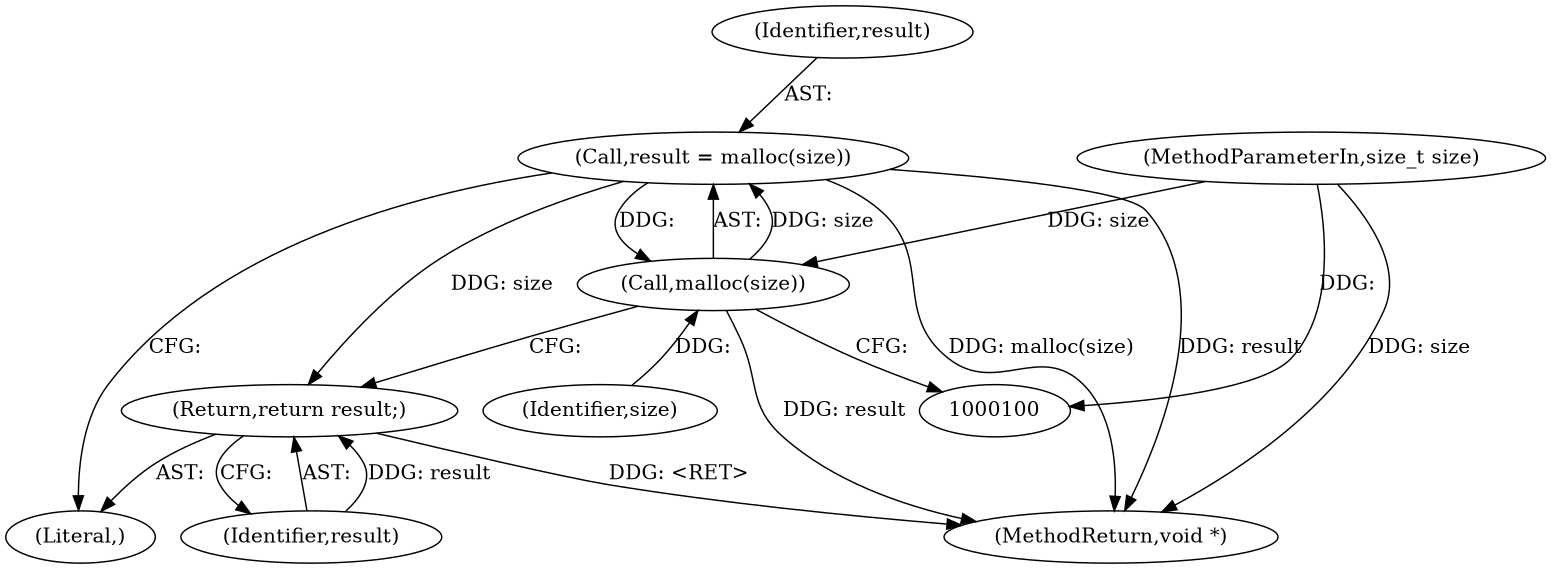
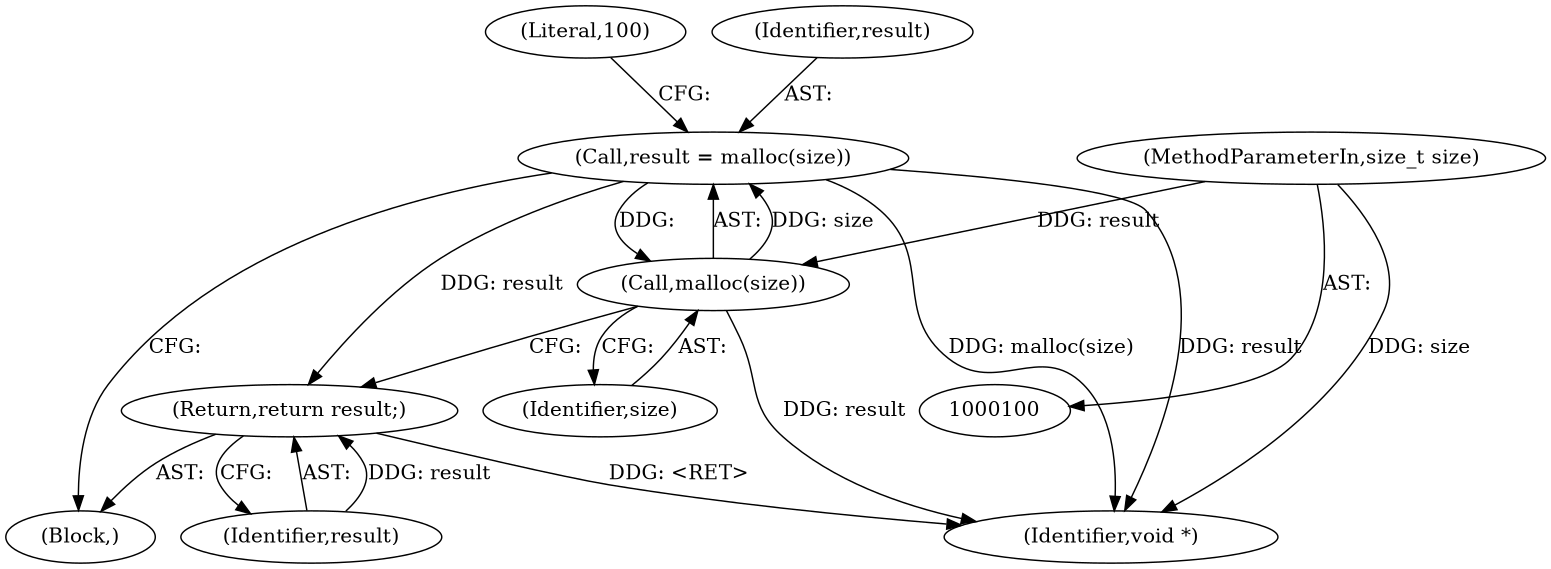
none -> (586, 32)
(1099, 221) -> (1099, 221)
(502, 284) -> (502, 284)
(1351, 284) -> (1351, 284)
(706, 348) -> (706, 348)
(841, 352) -> (605, 332)
(81, 537) -> (81, 537)
(1111, 537) -> (1111, 537)
